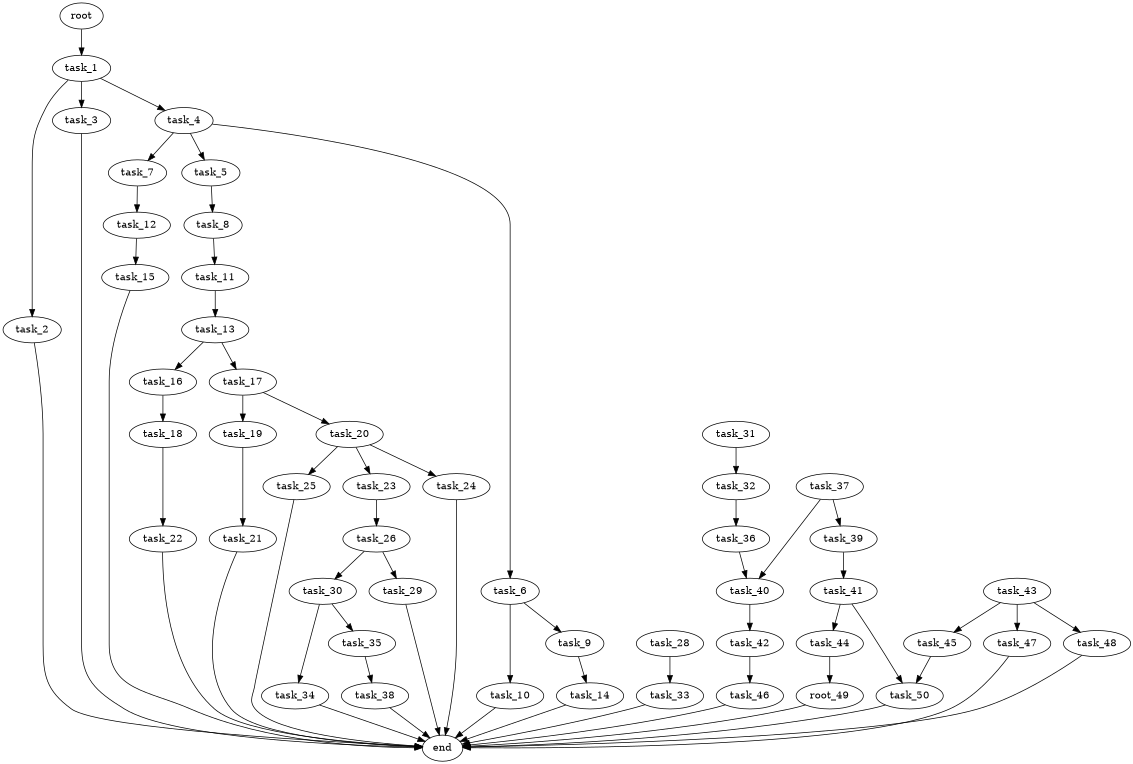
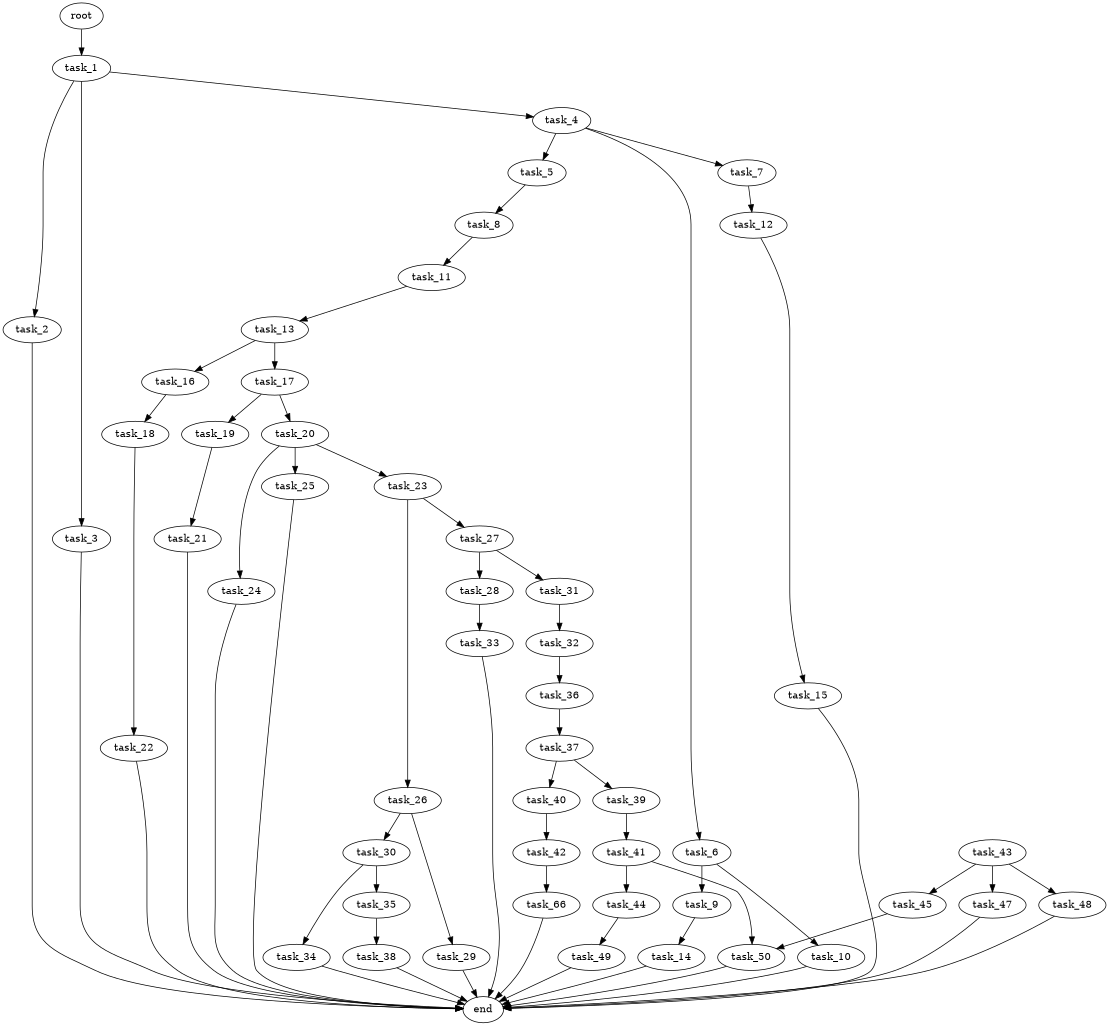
none -> (480, 539)
(742, 561) -> (560, 718)
(750, 696) -> (546, 905)
(830, 696) -> (591, 957)
